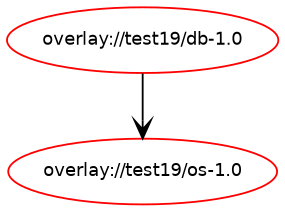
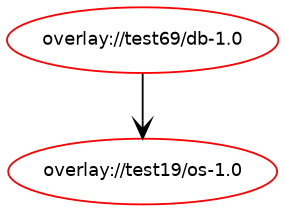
(143, 40) -> (143, 40)
